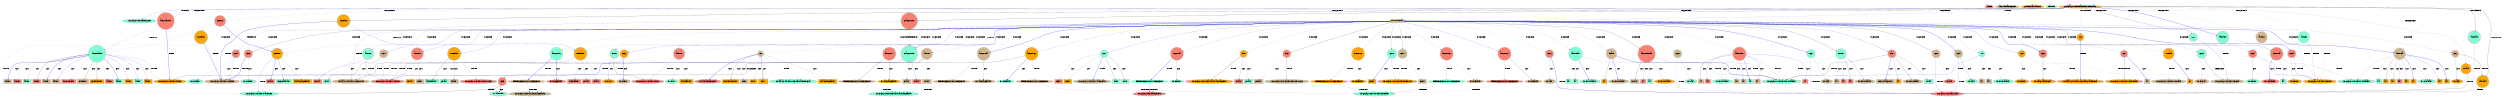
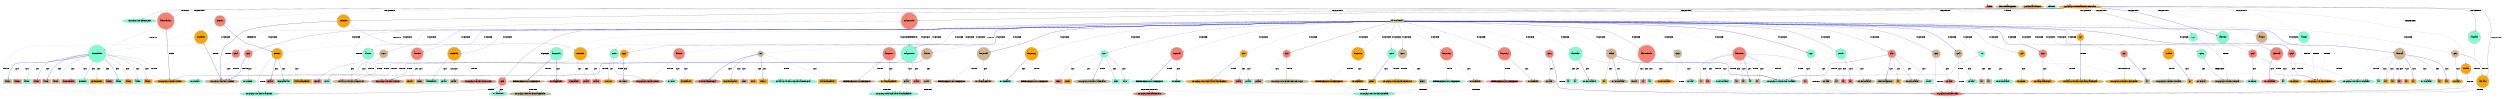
(747, 64) -> (940, 29)
(83, 81) -> (83, 81)
(763, 81) -> (763, 81)
